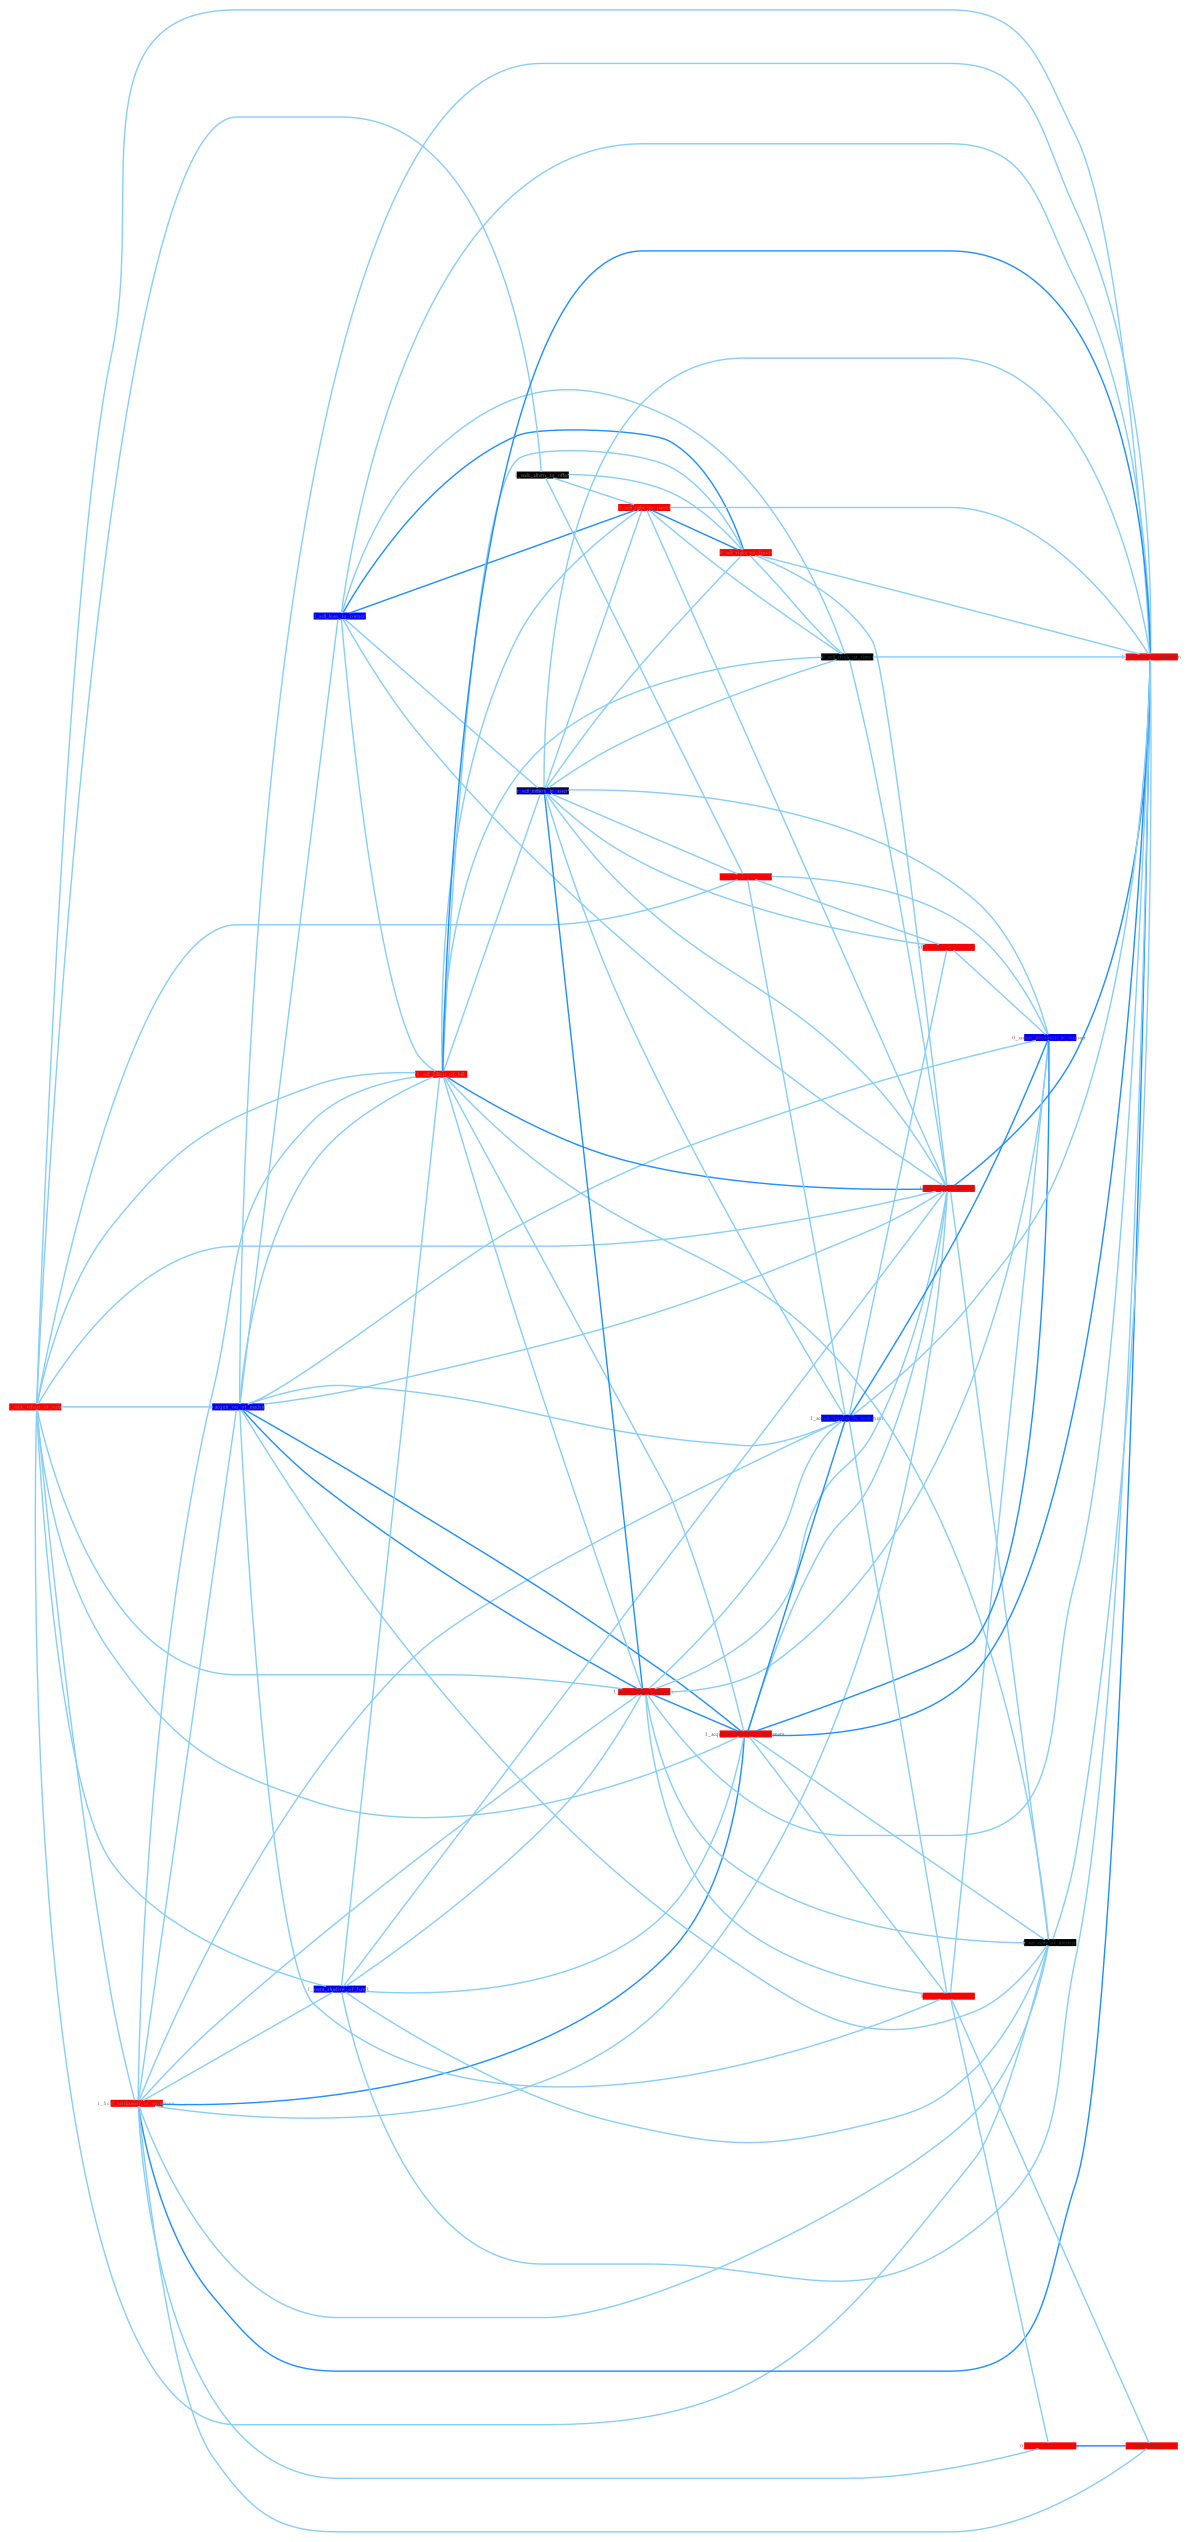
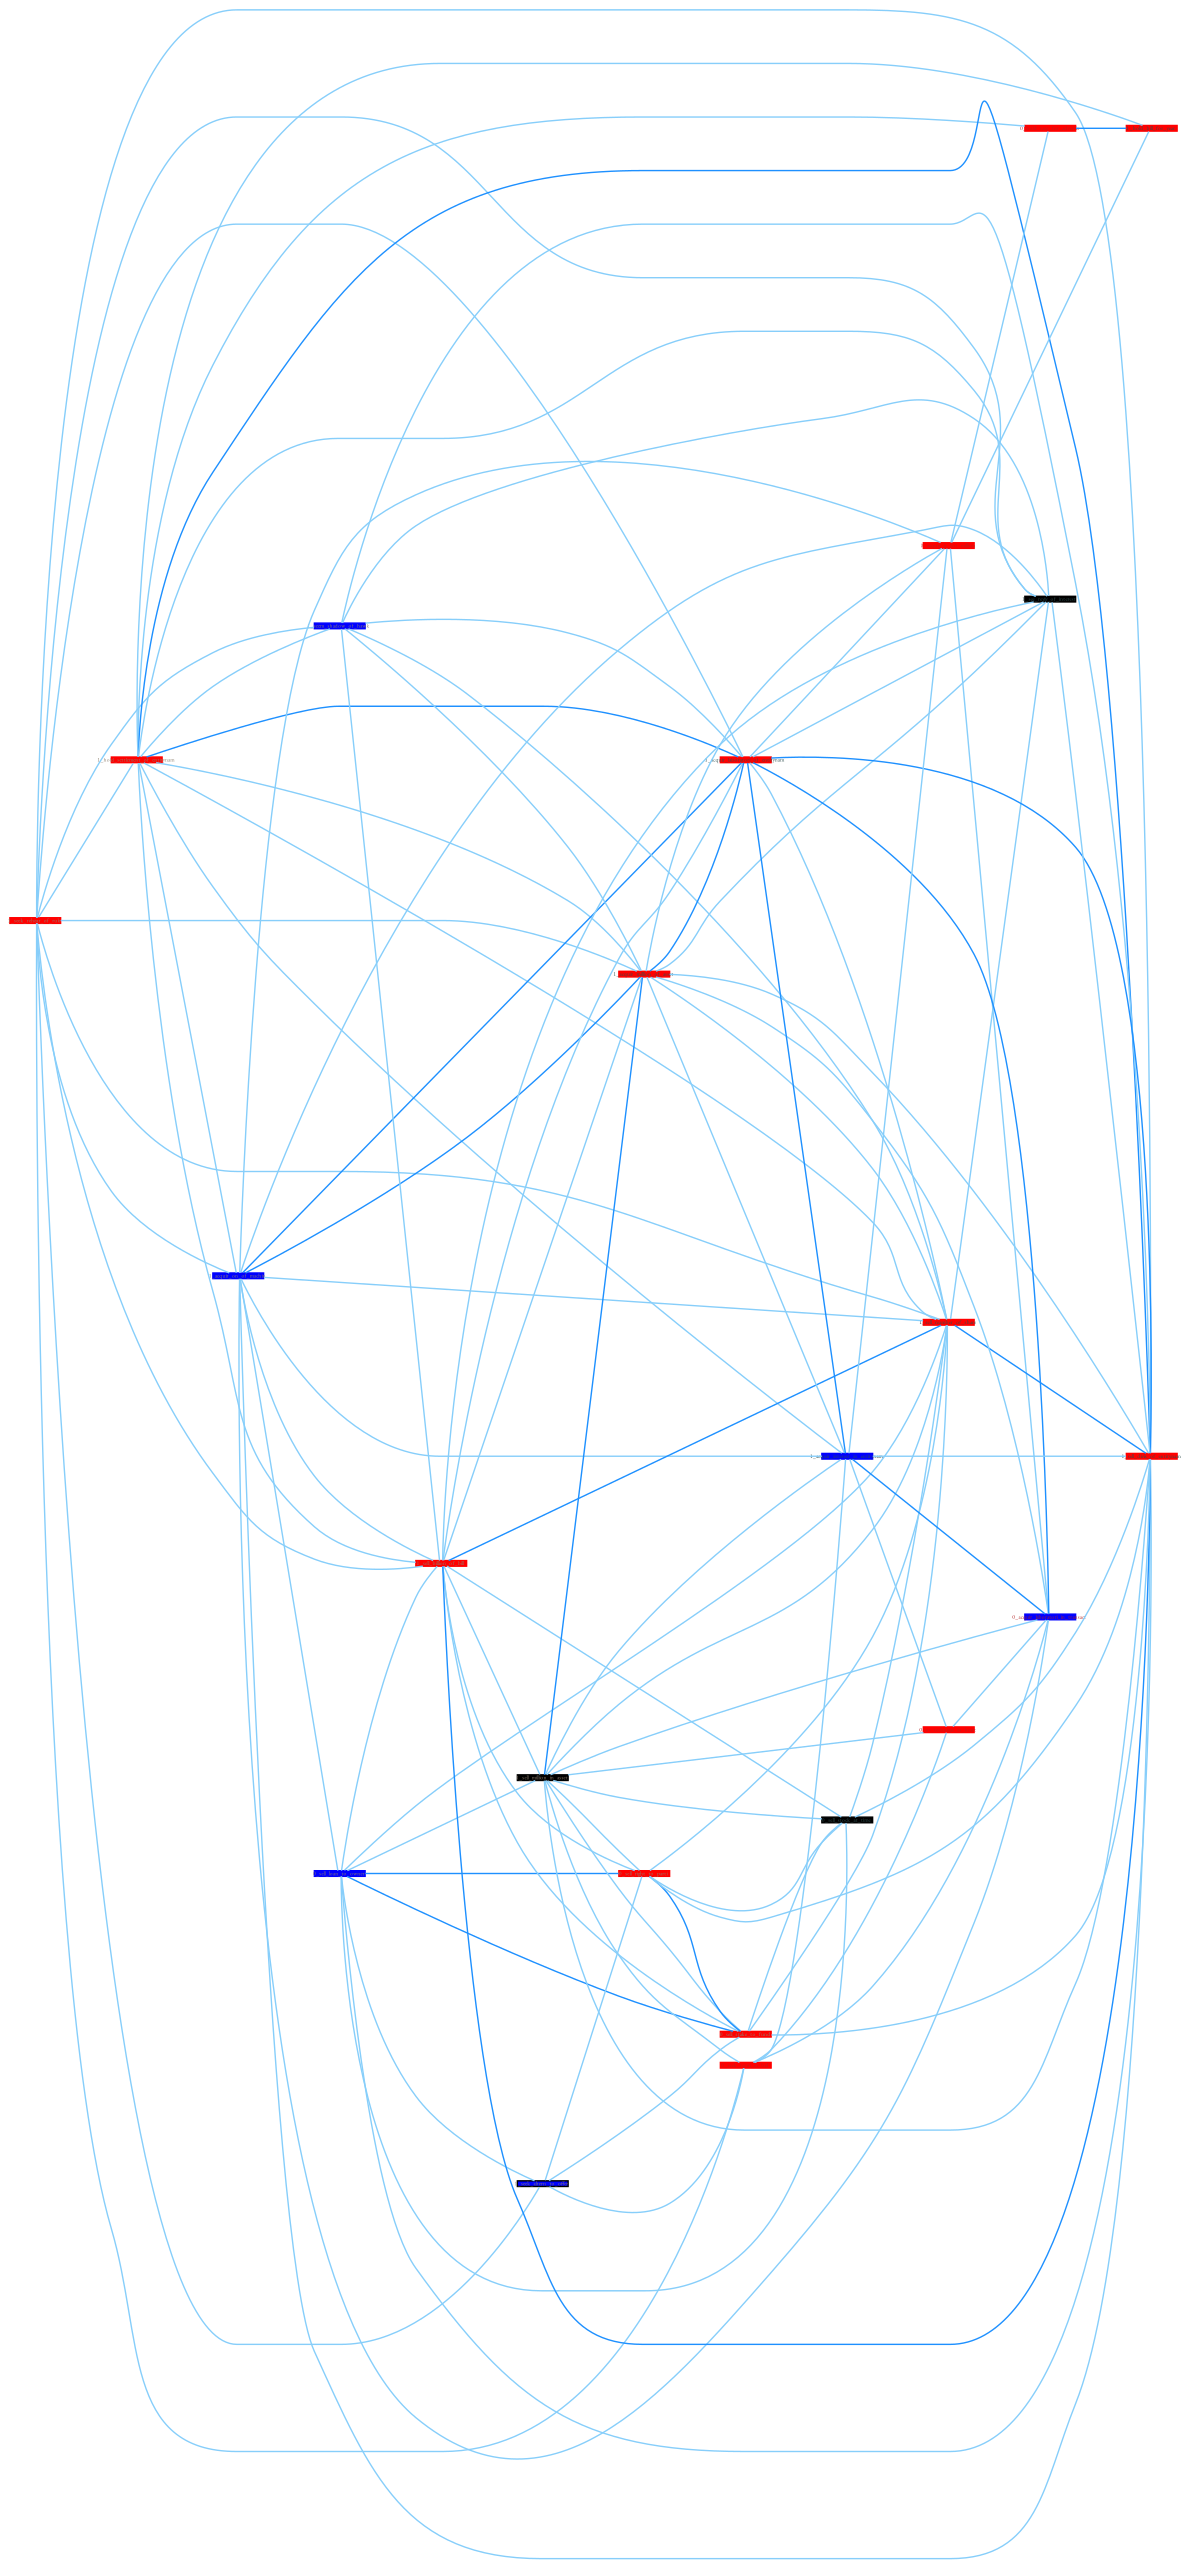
(543, 475) -> (543, 2184)
(543, 791) -> (543, 1778)
none -> (393, 2059)
